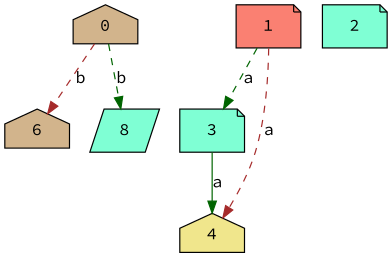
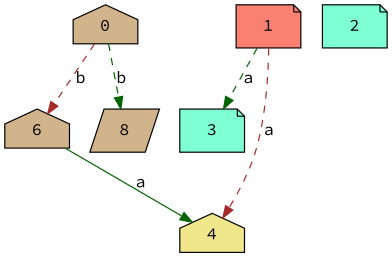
(125, 131) -> (125, 131)
(212, 177) -> (123, 182)
